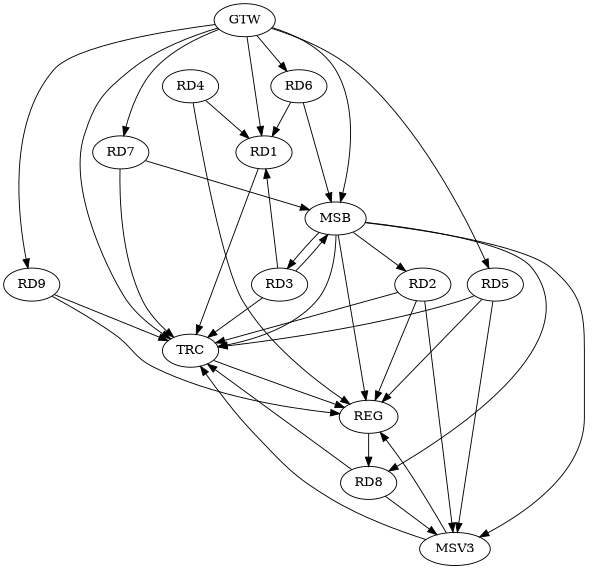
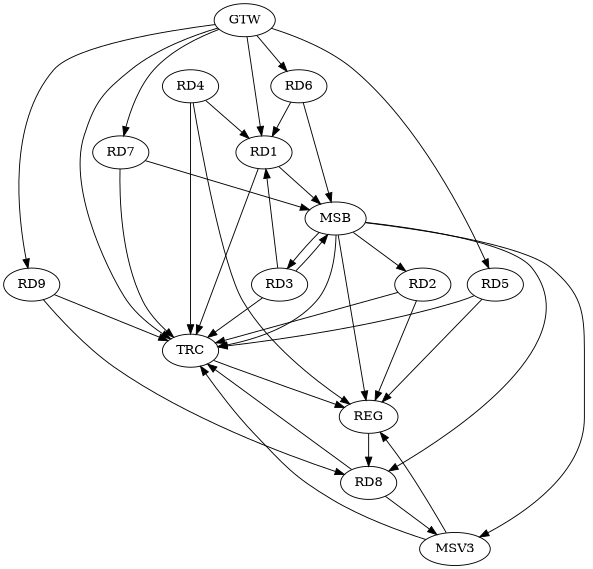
(345, 92) -> (296, 182)
none -> (191, 214)
(181, 379) -> (177, 405)
(478, 401) -> none
(438, 412) -> none
